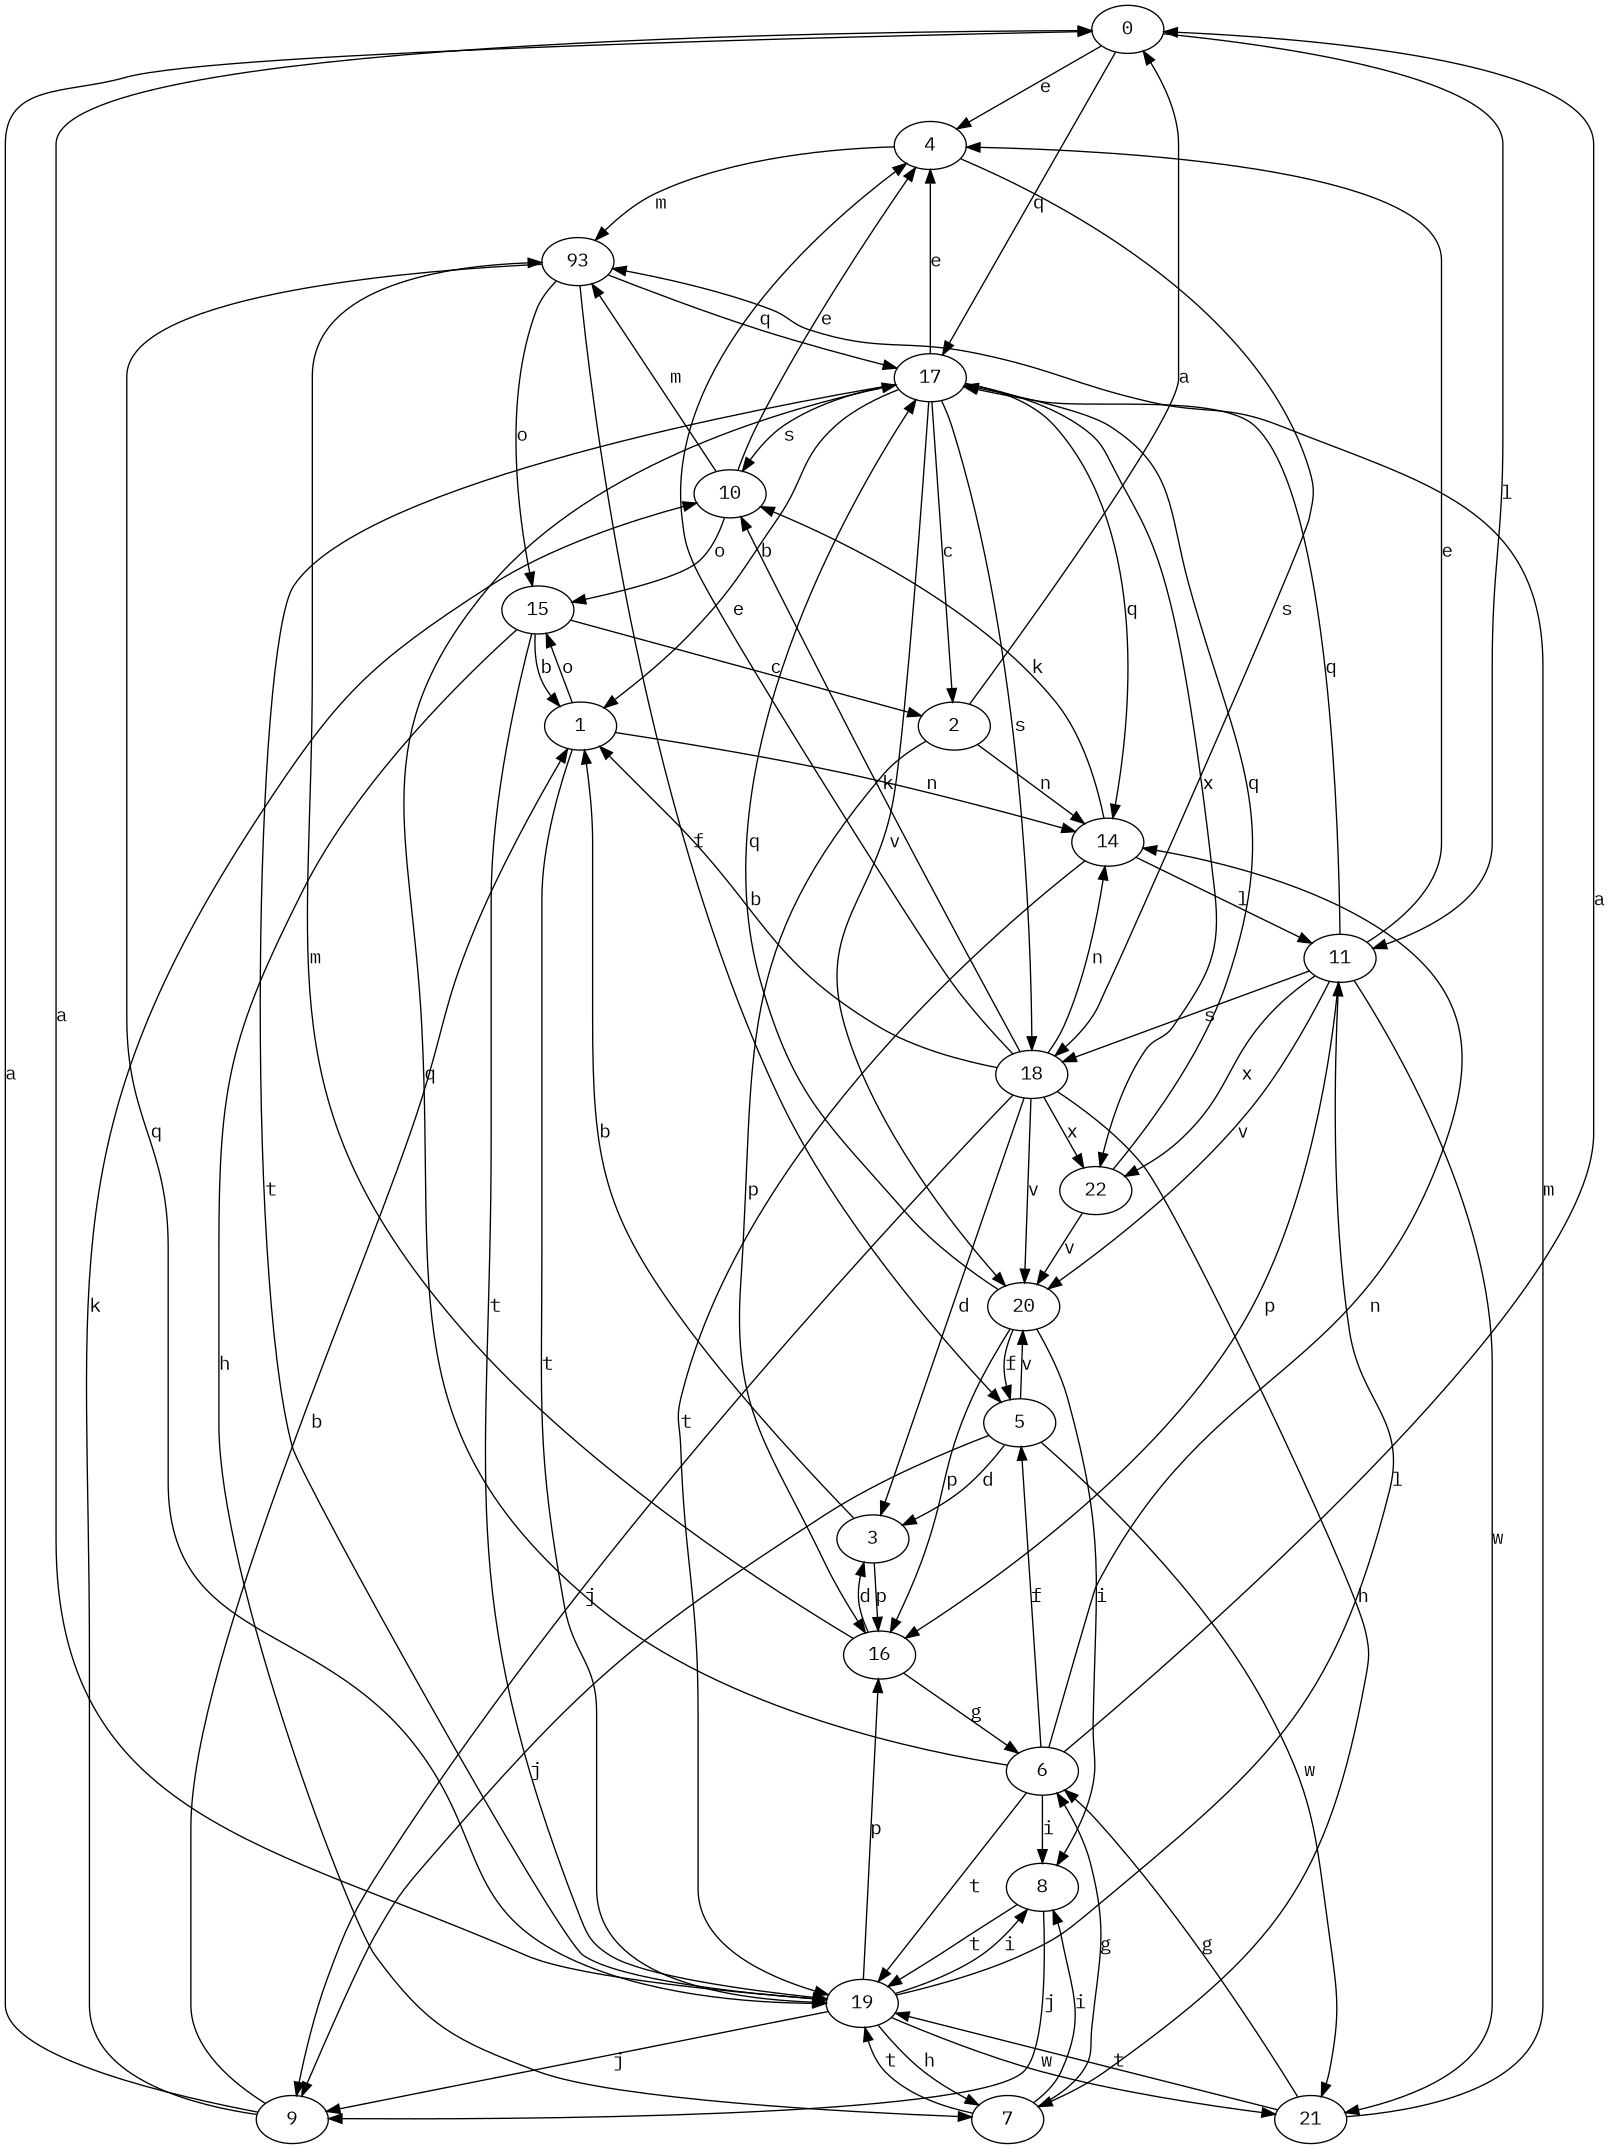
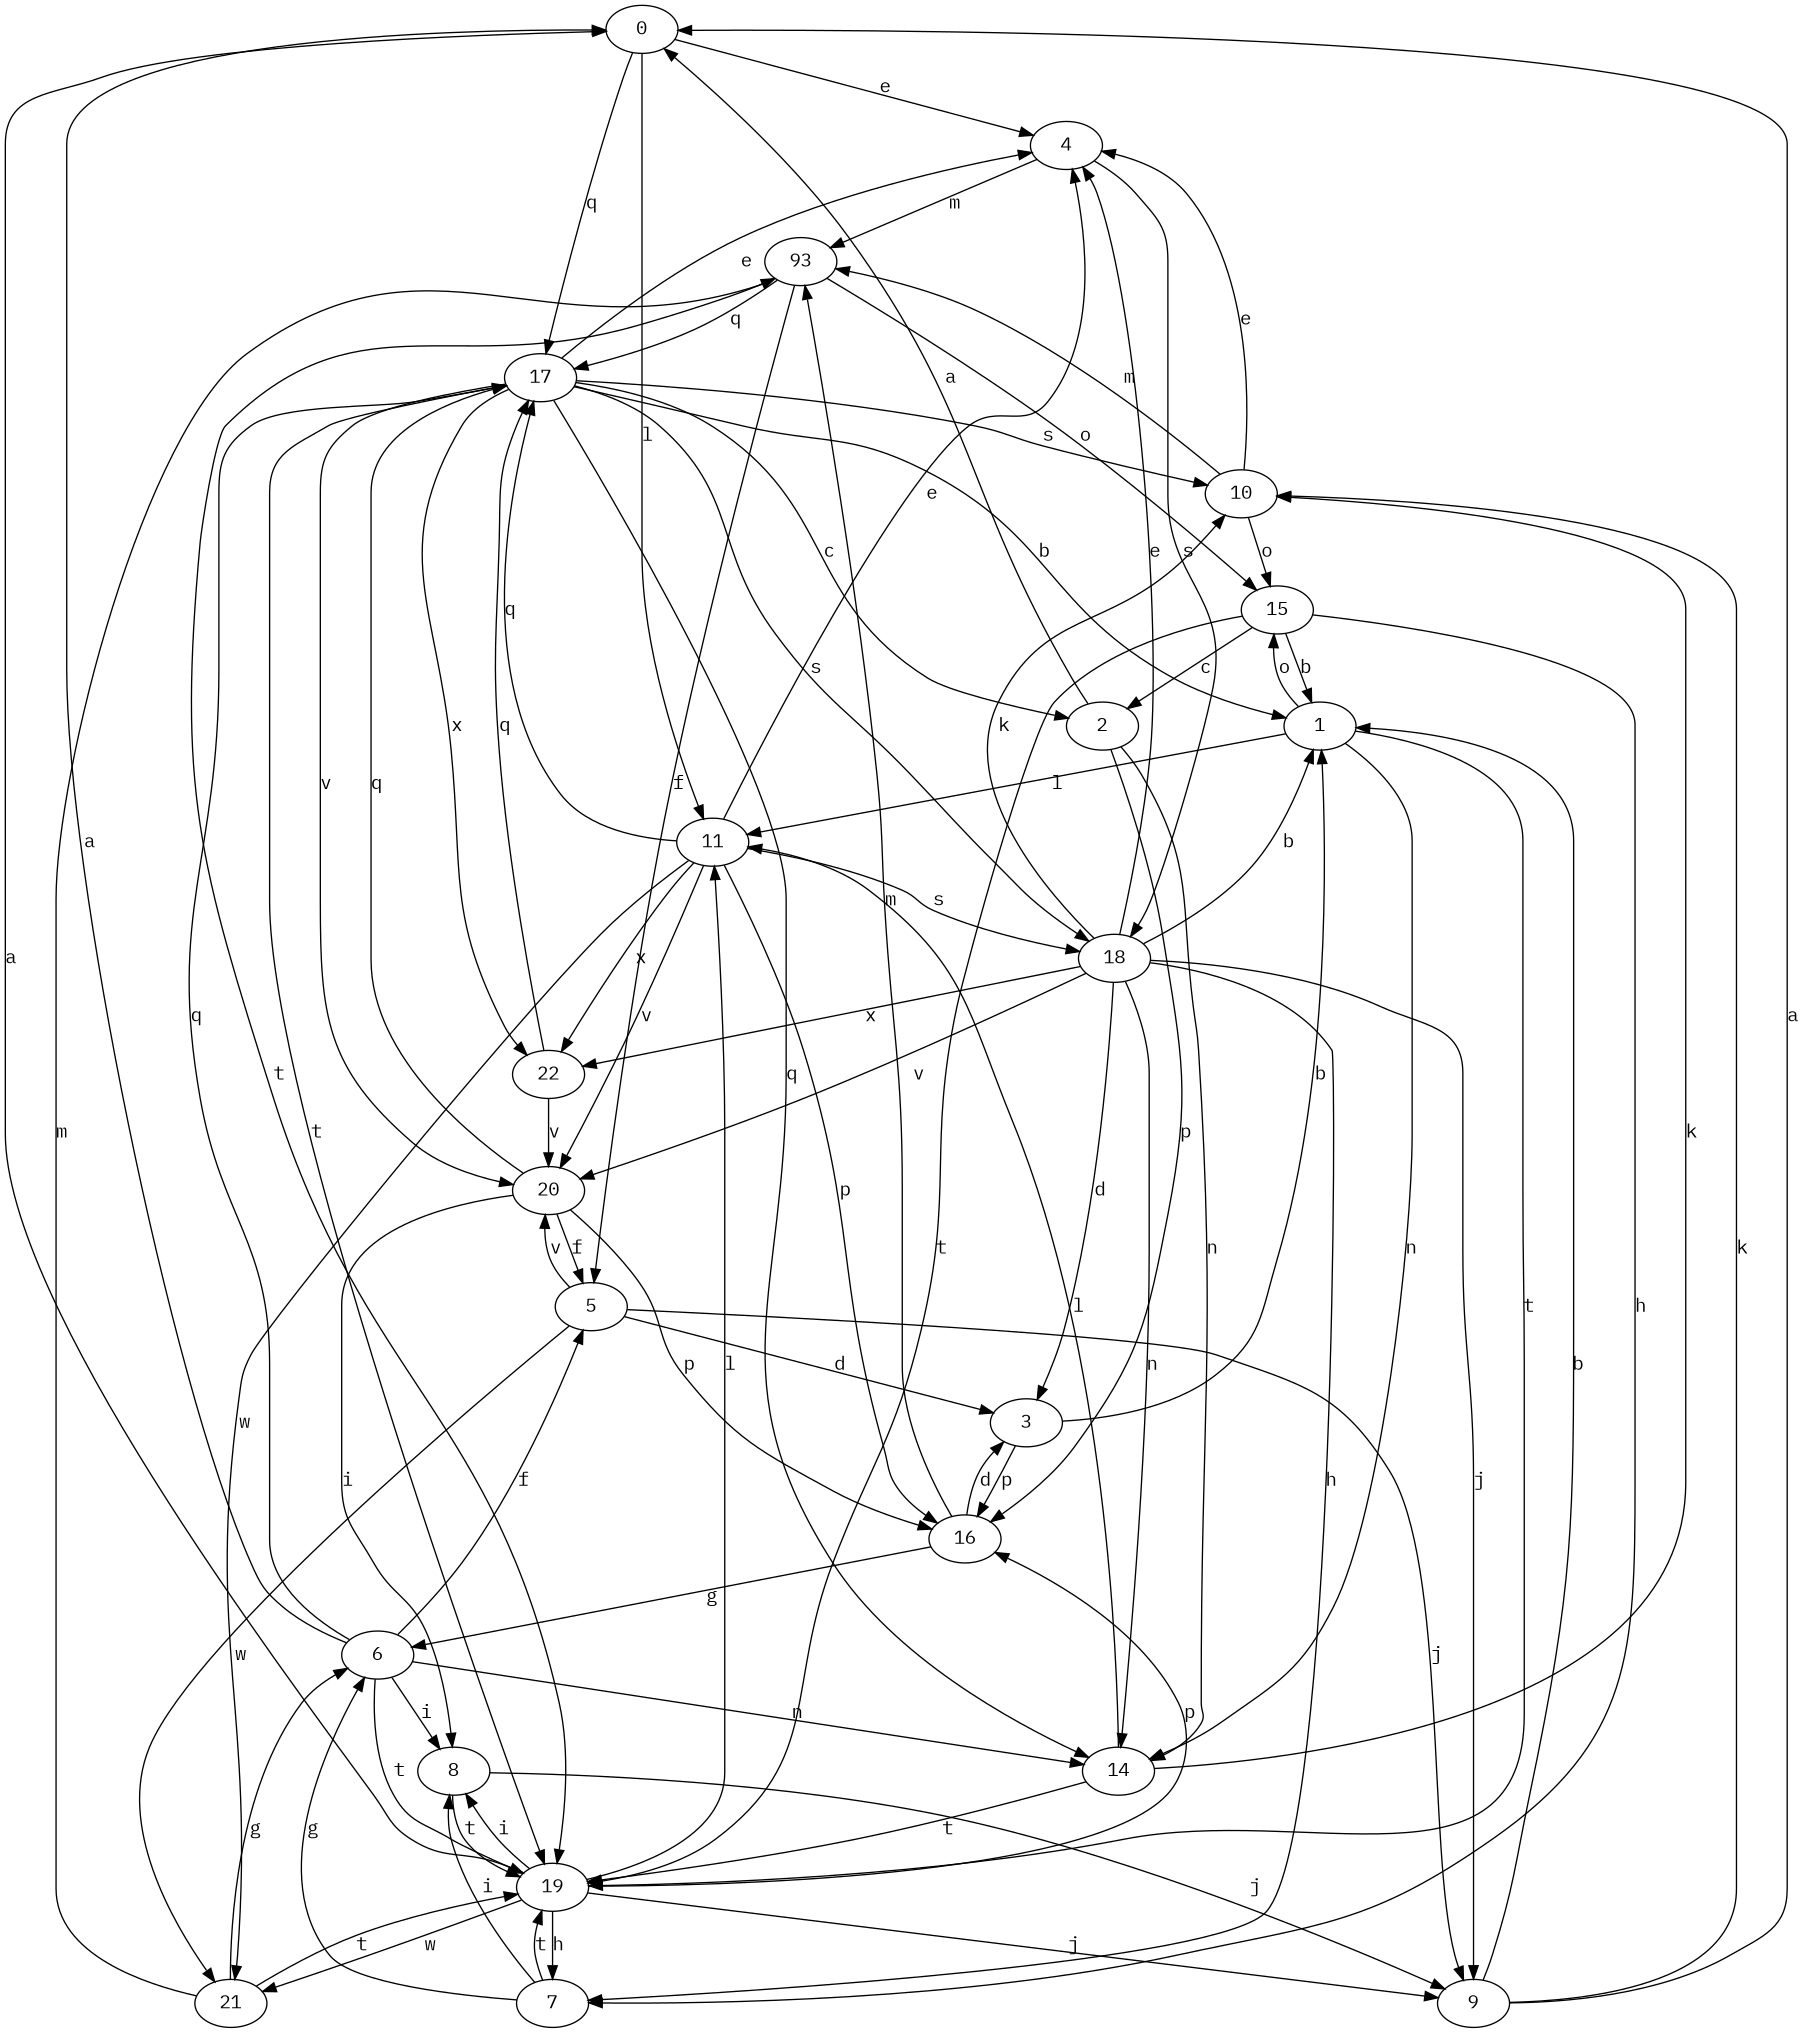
none -> (1036, 780)
(157, 1133) -> (280, 1074)
